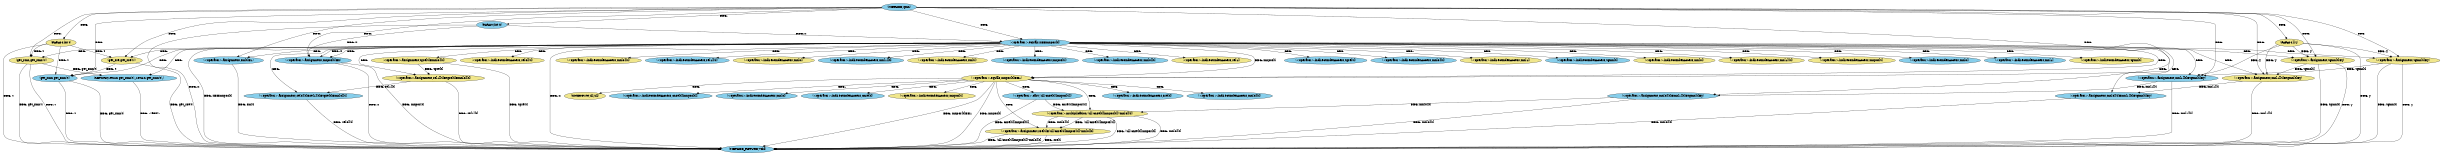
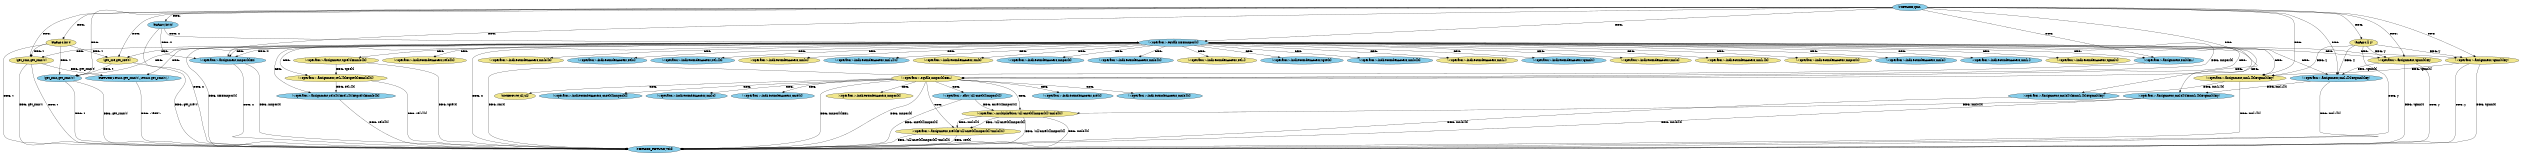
none -> (607, 60)
